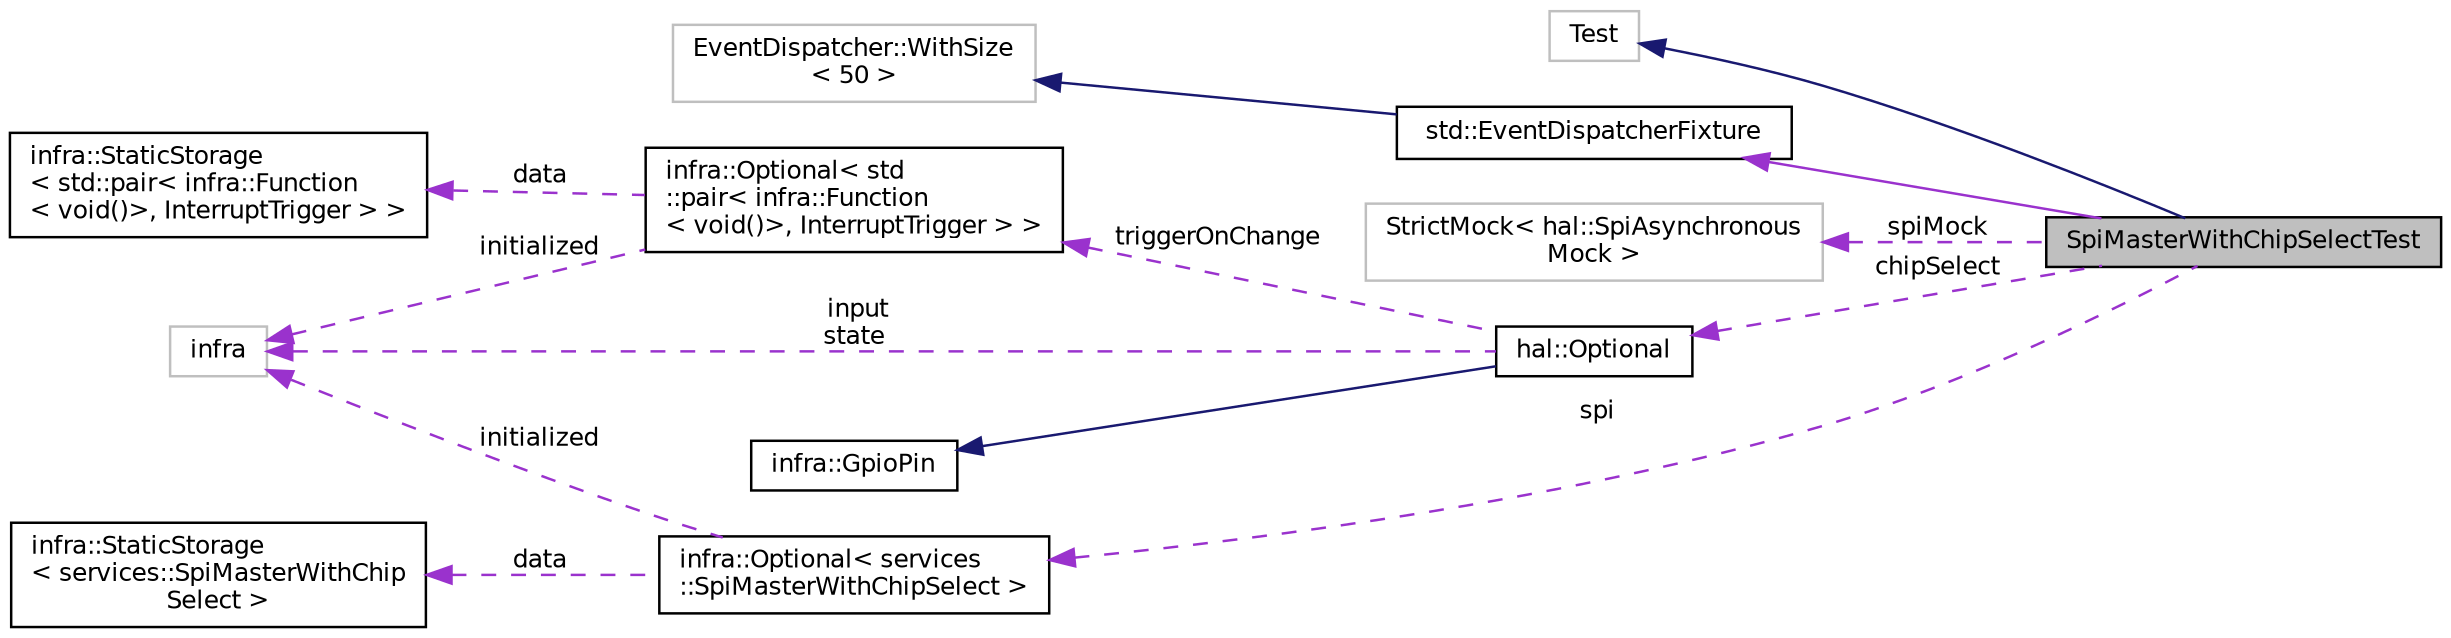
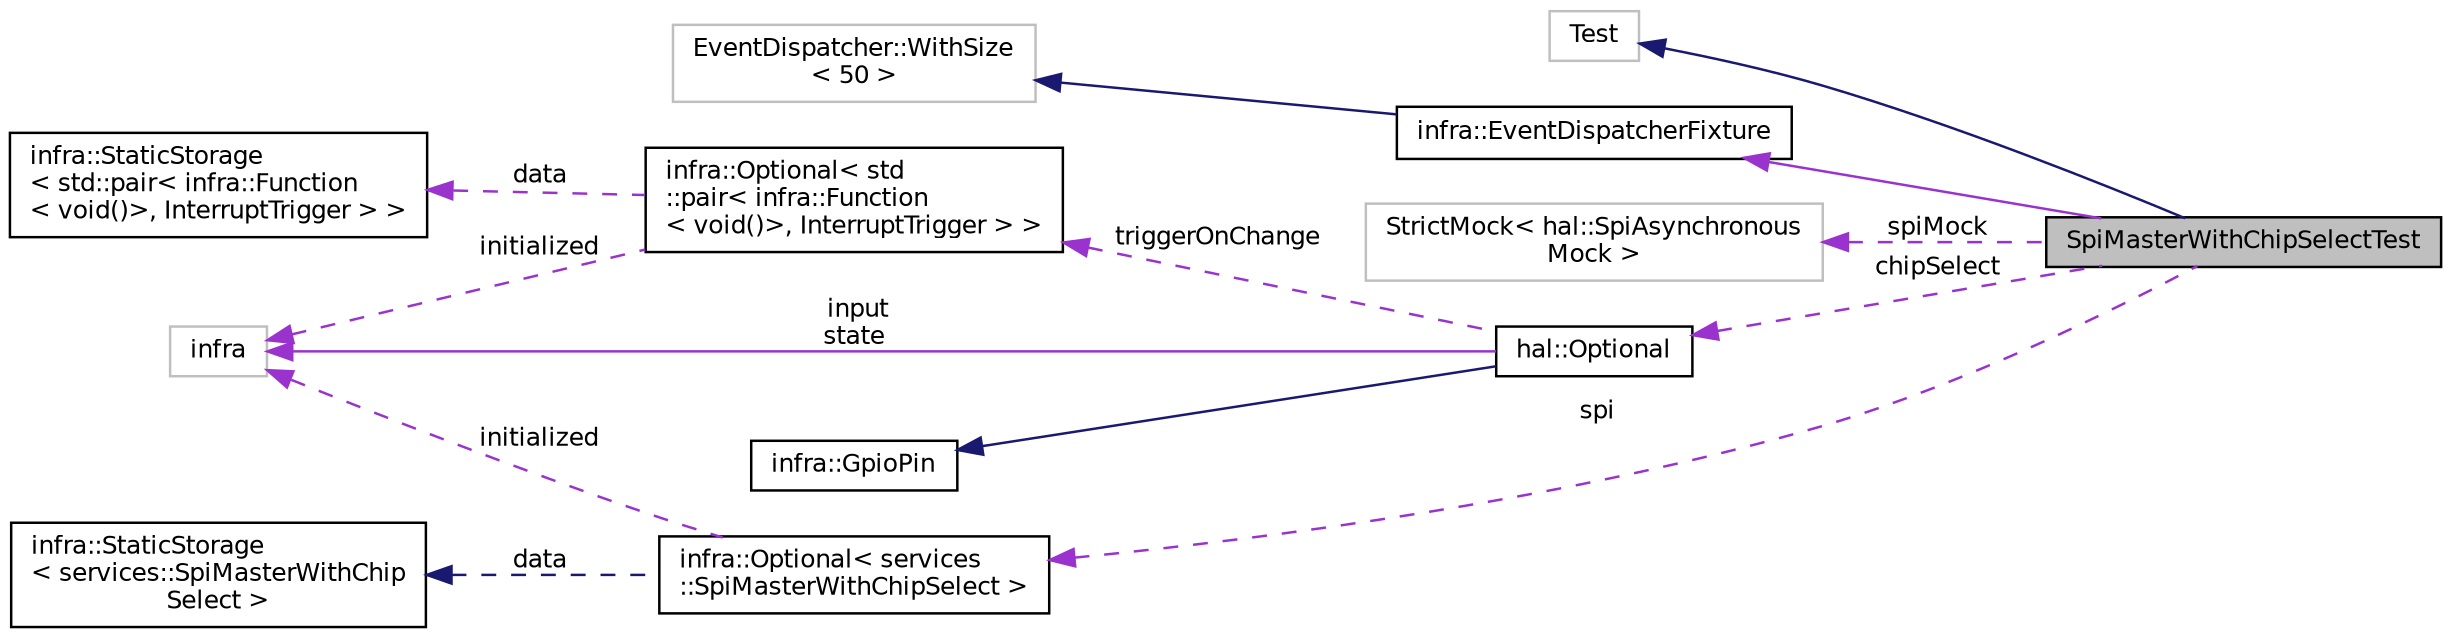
(1594, 133) -> (1594, 133)
(894, 351) -> (894, 351)
(555, 575) -> (555, 575)
